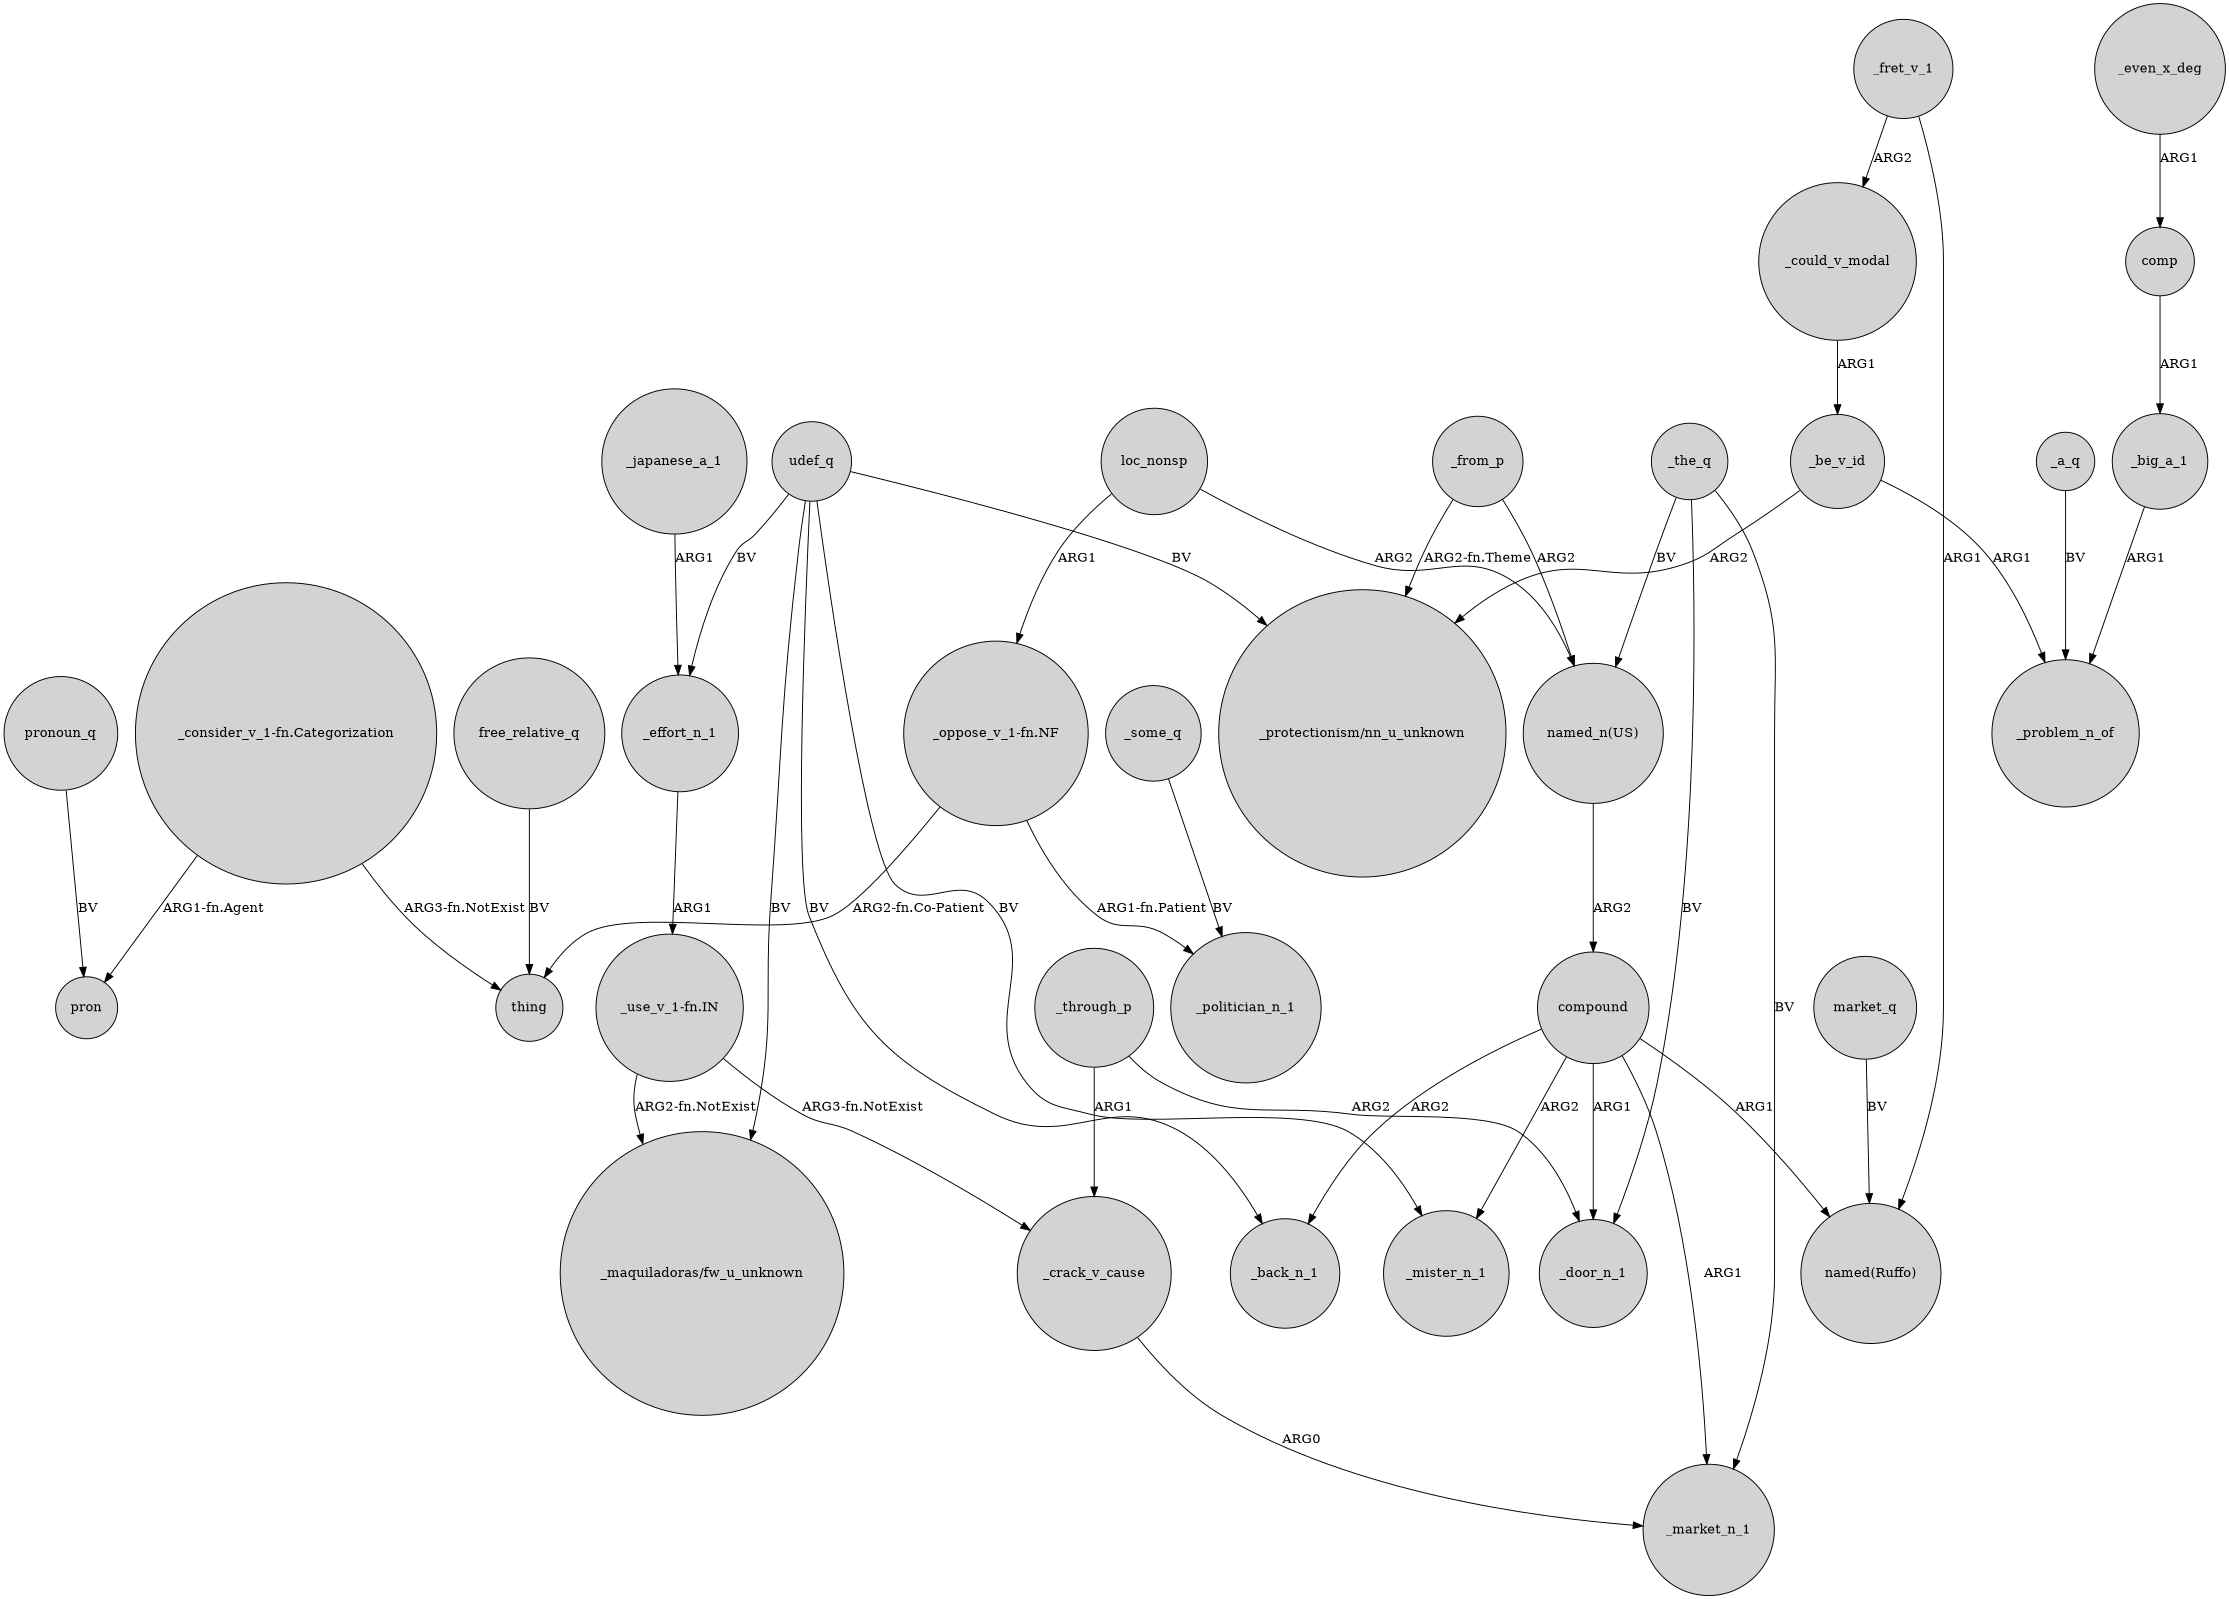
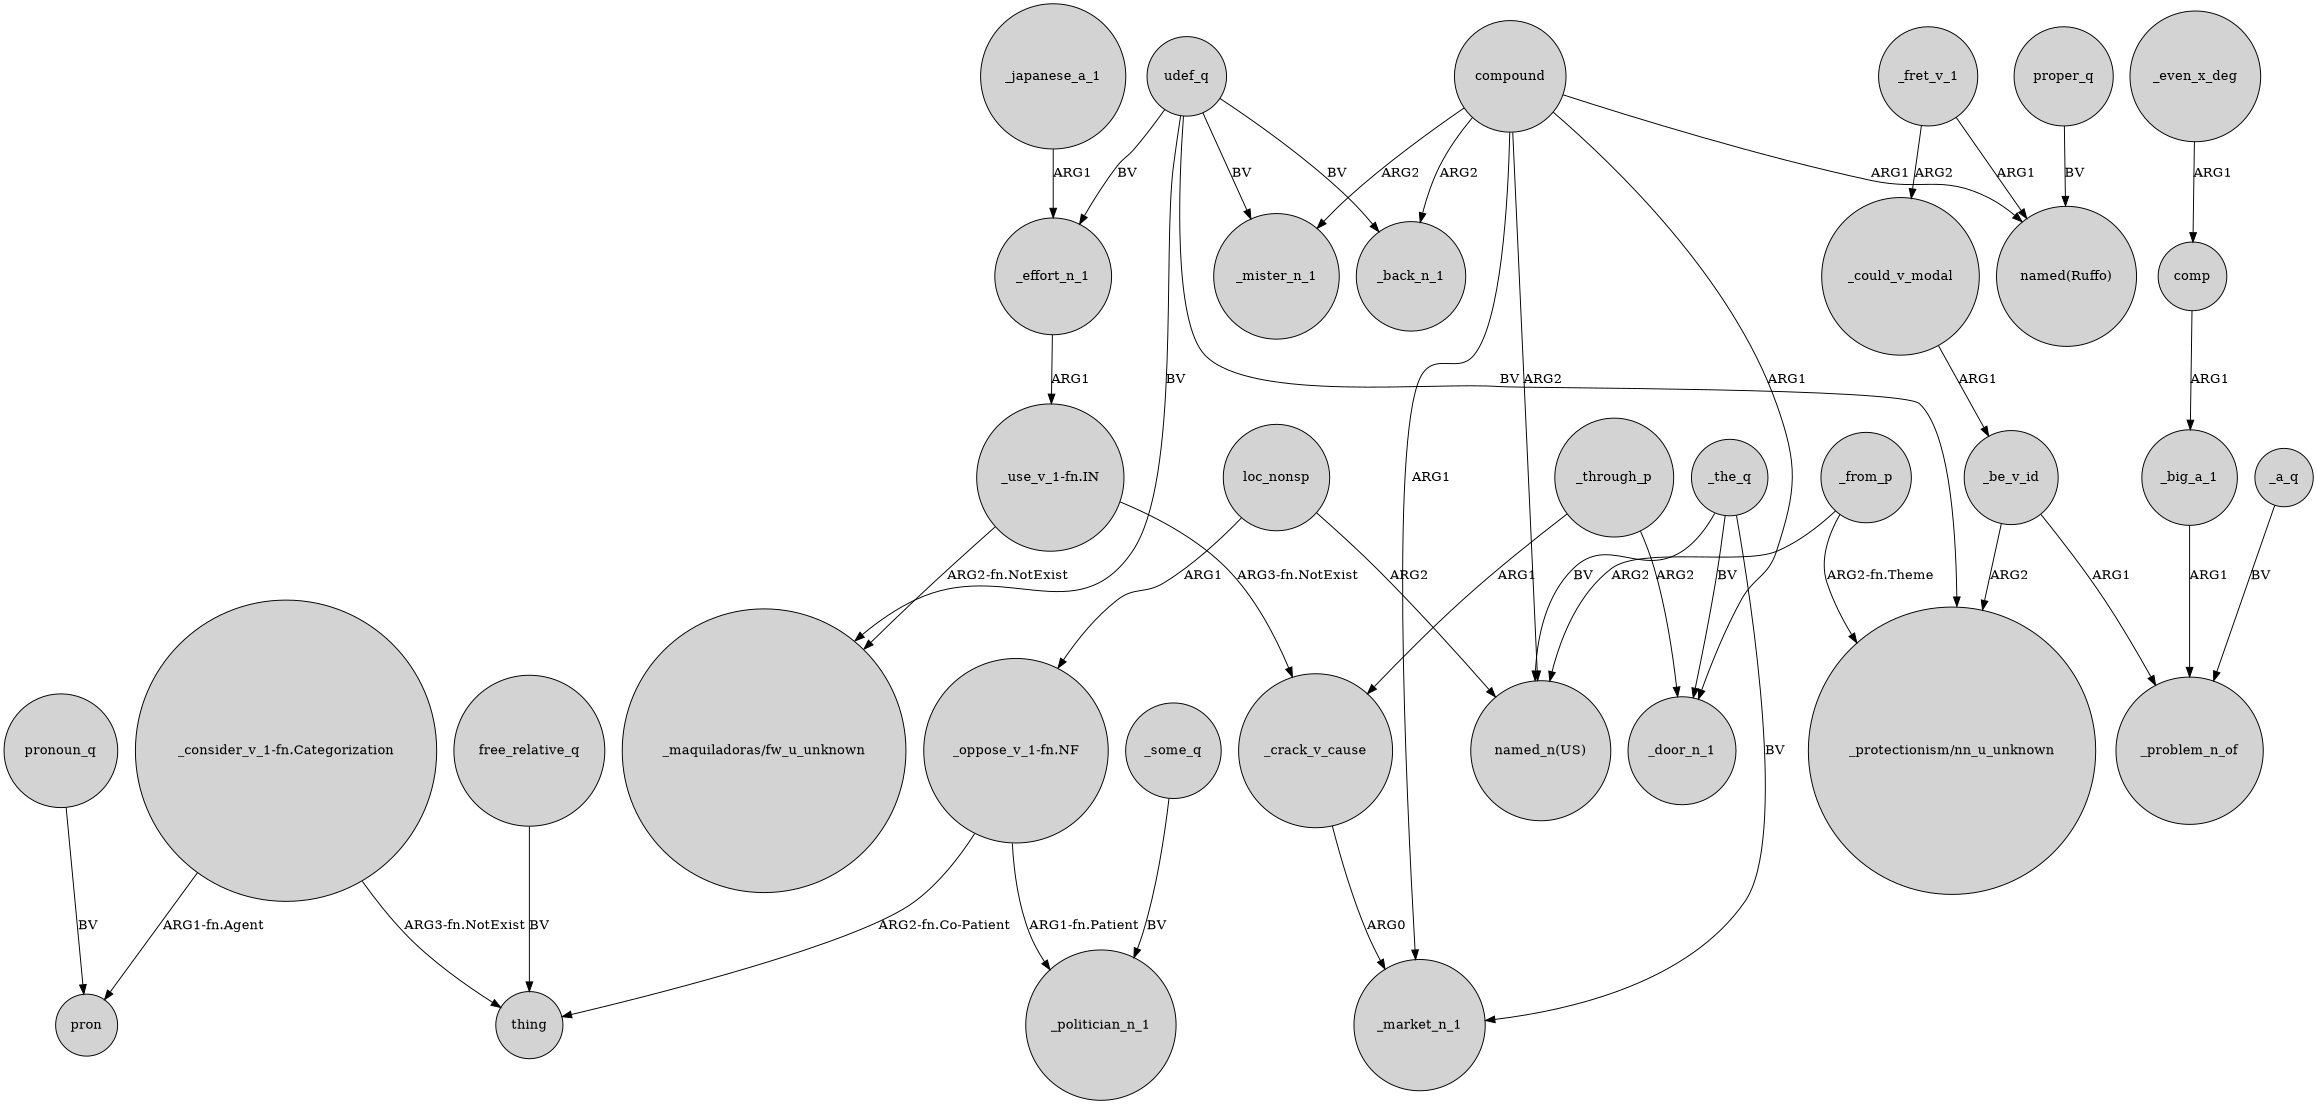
(1593, 873) -> (1525, 402)
(1865, 1008) -> (2064, 76)
